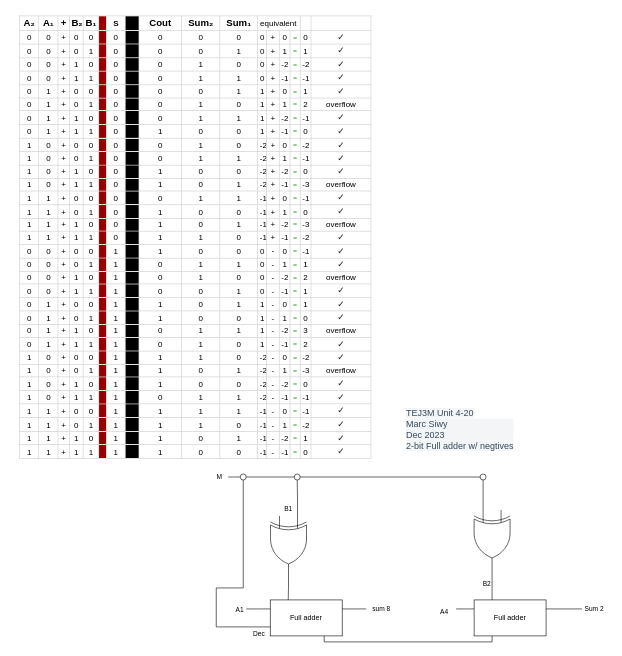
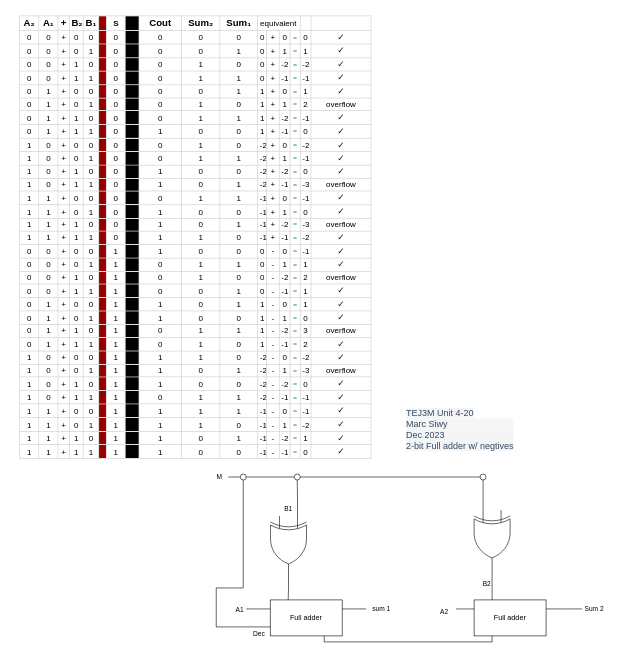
(382, 609) -> (382, 609)
(445, 612) -> (445, 612)
